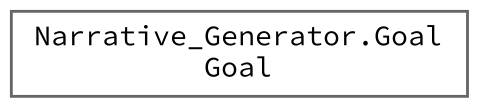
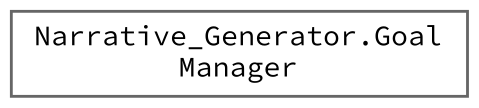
(239, 54) -> (239, 54)
